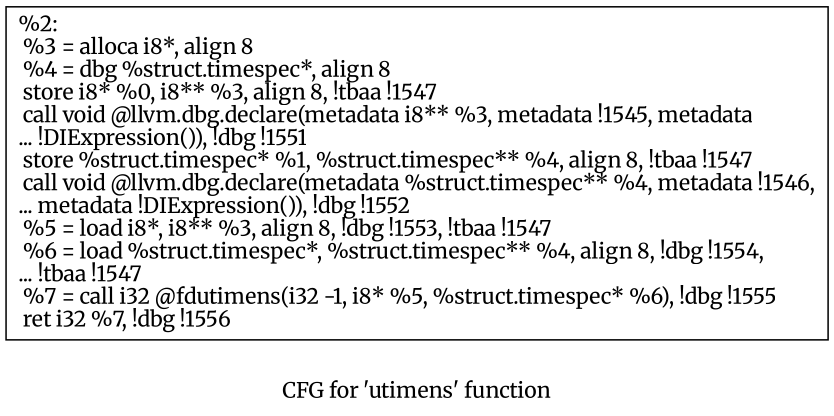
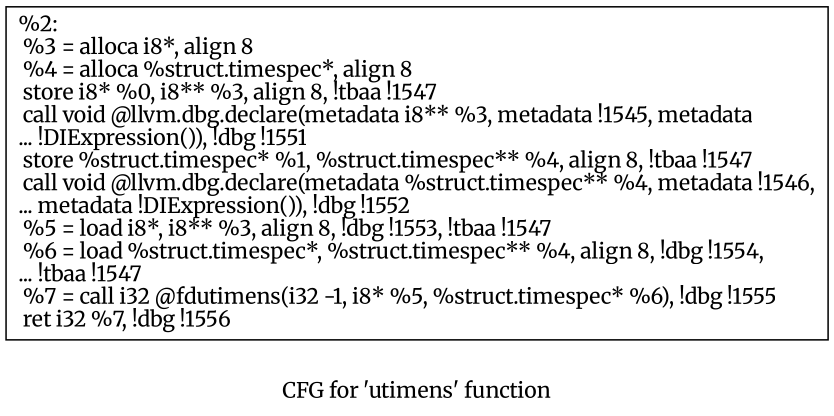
(205, 70) -> (216, 70)
